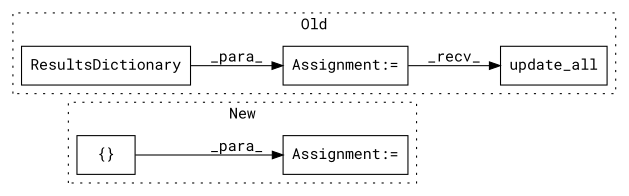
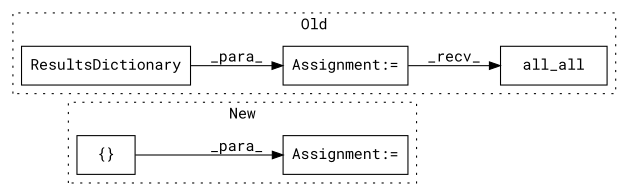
(554, 66) -> (554, 66)
